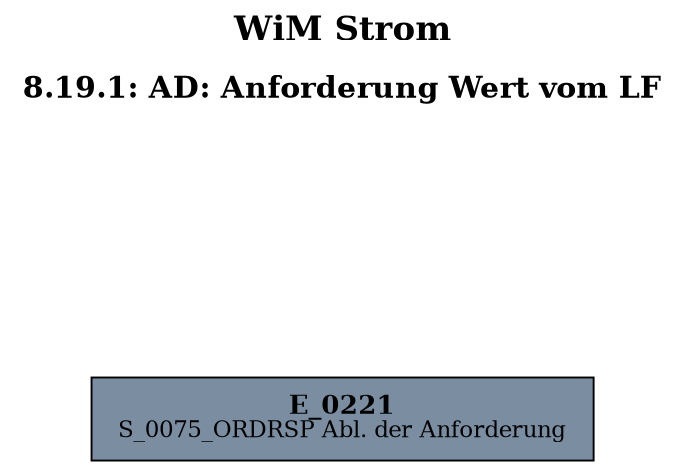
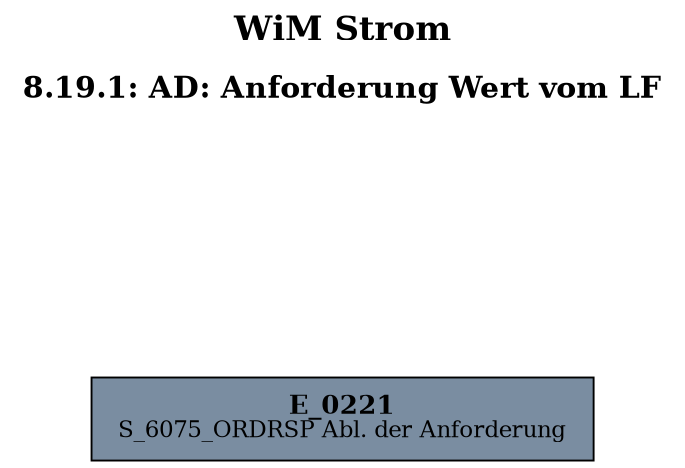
(343, 430) -> (343, 430)
